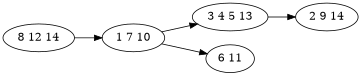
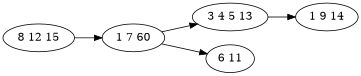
(327, 17) -> (327, 17)
(39, 38) -> (39, 38)
(133, 38) -> (133, 38)
